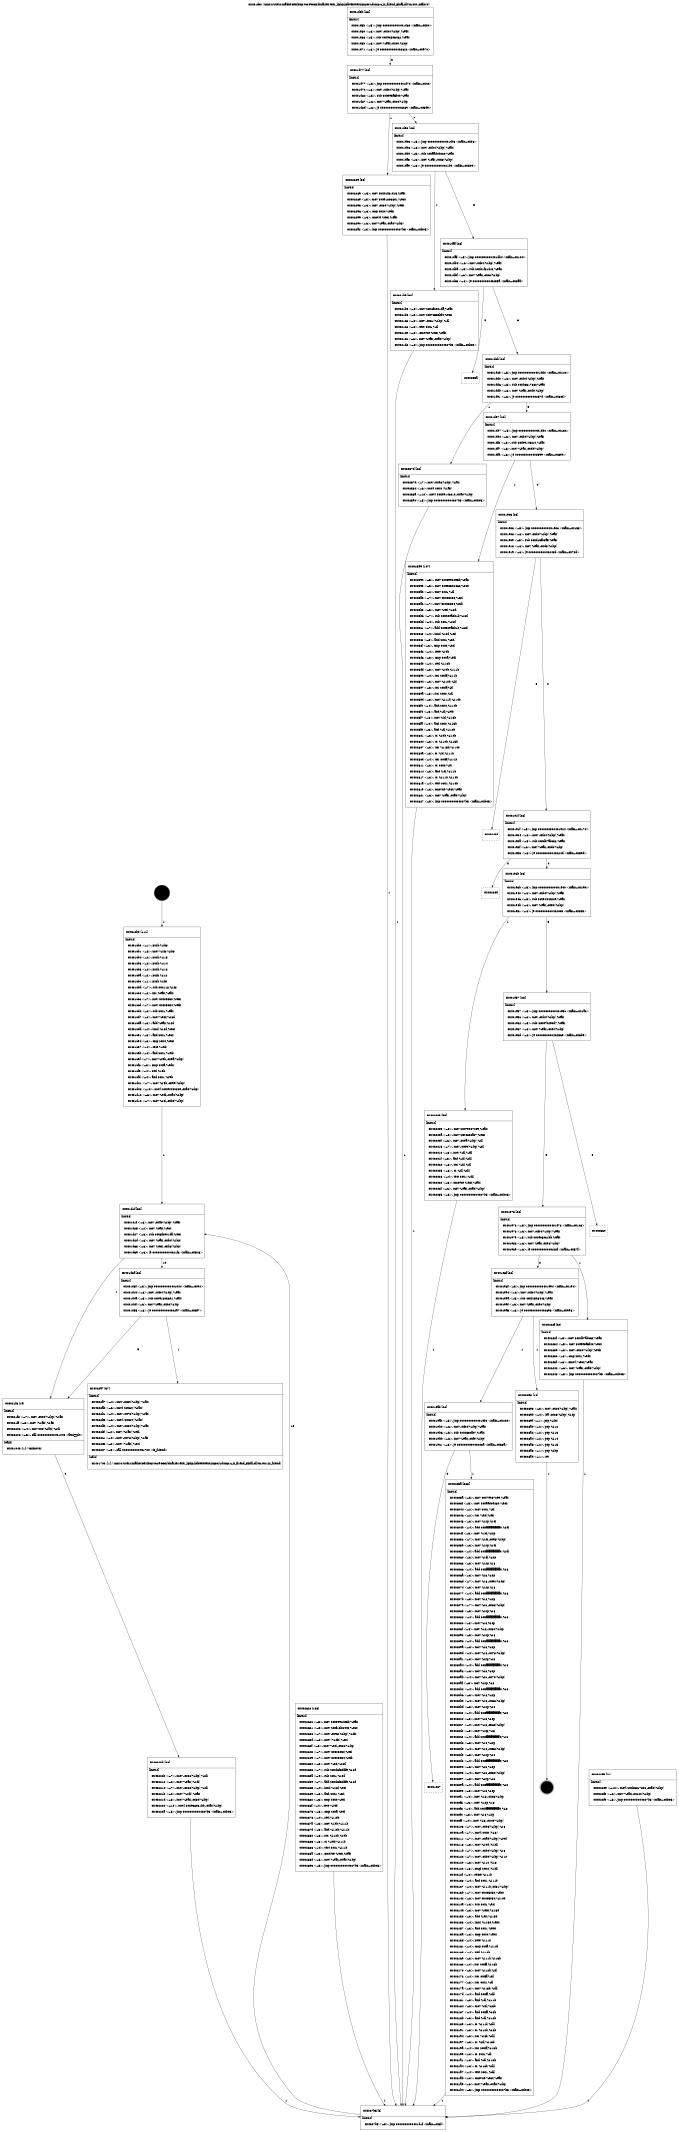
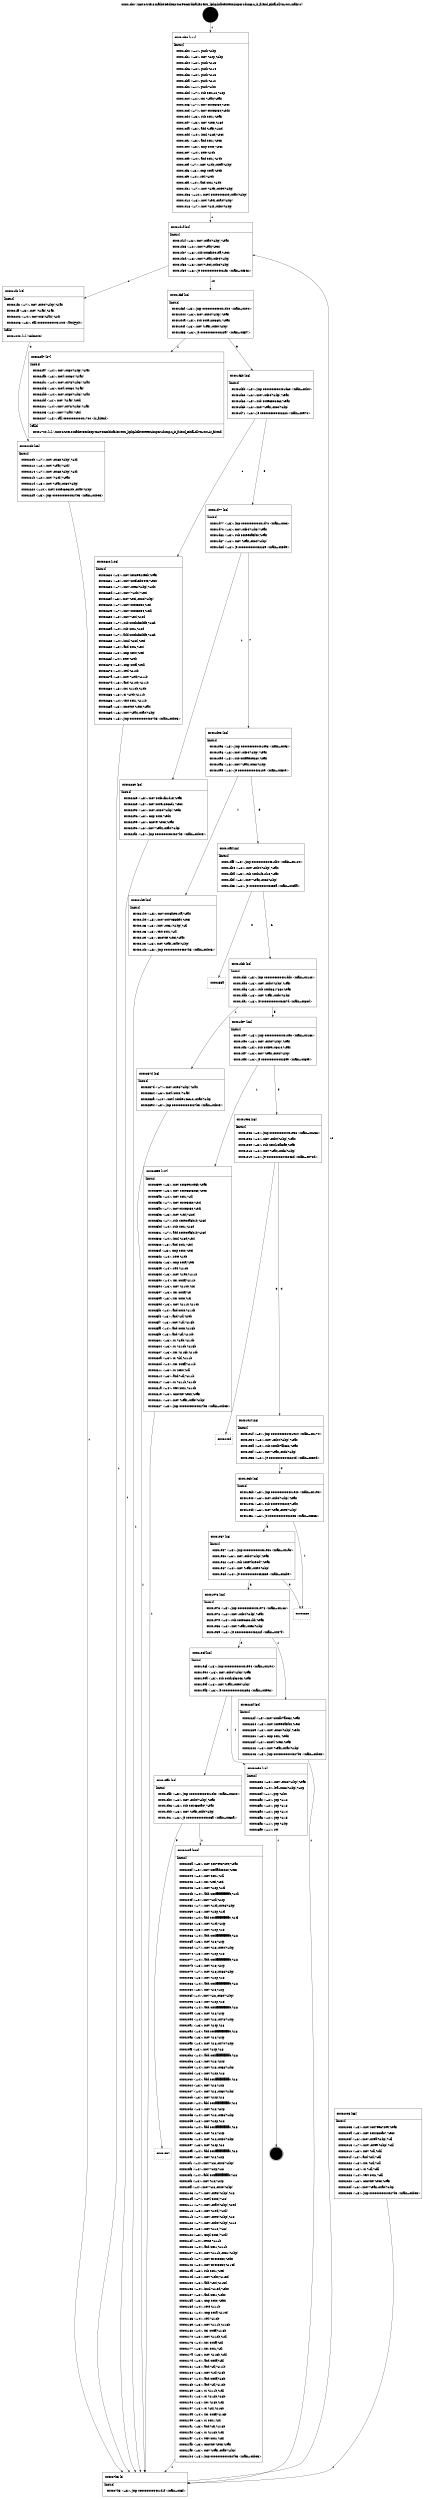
none -> (215, 486)
(491, 893) -> none
(473, 1009) -> (302, 1564)
(105, 1357) -> (240, 354)
(633, 1787) -> none
